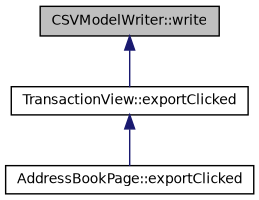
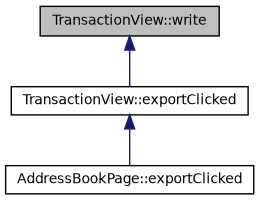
(130, 21) -> (130, 21)
